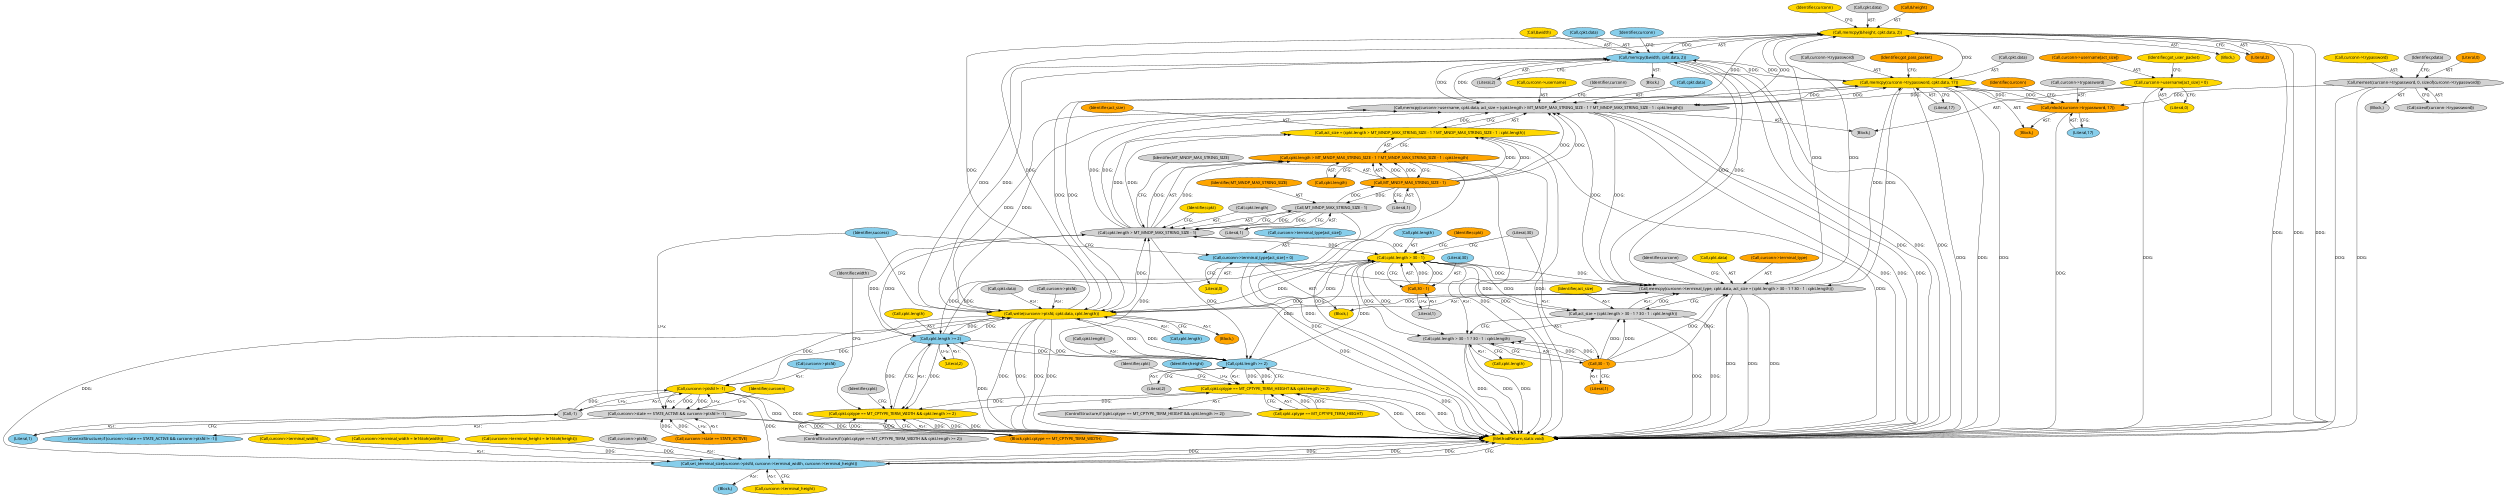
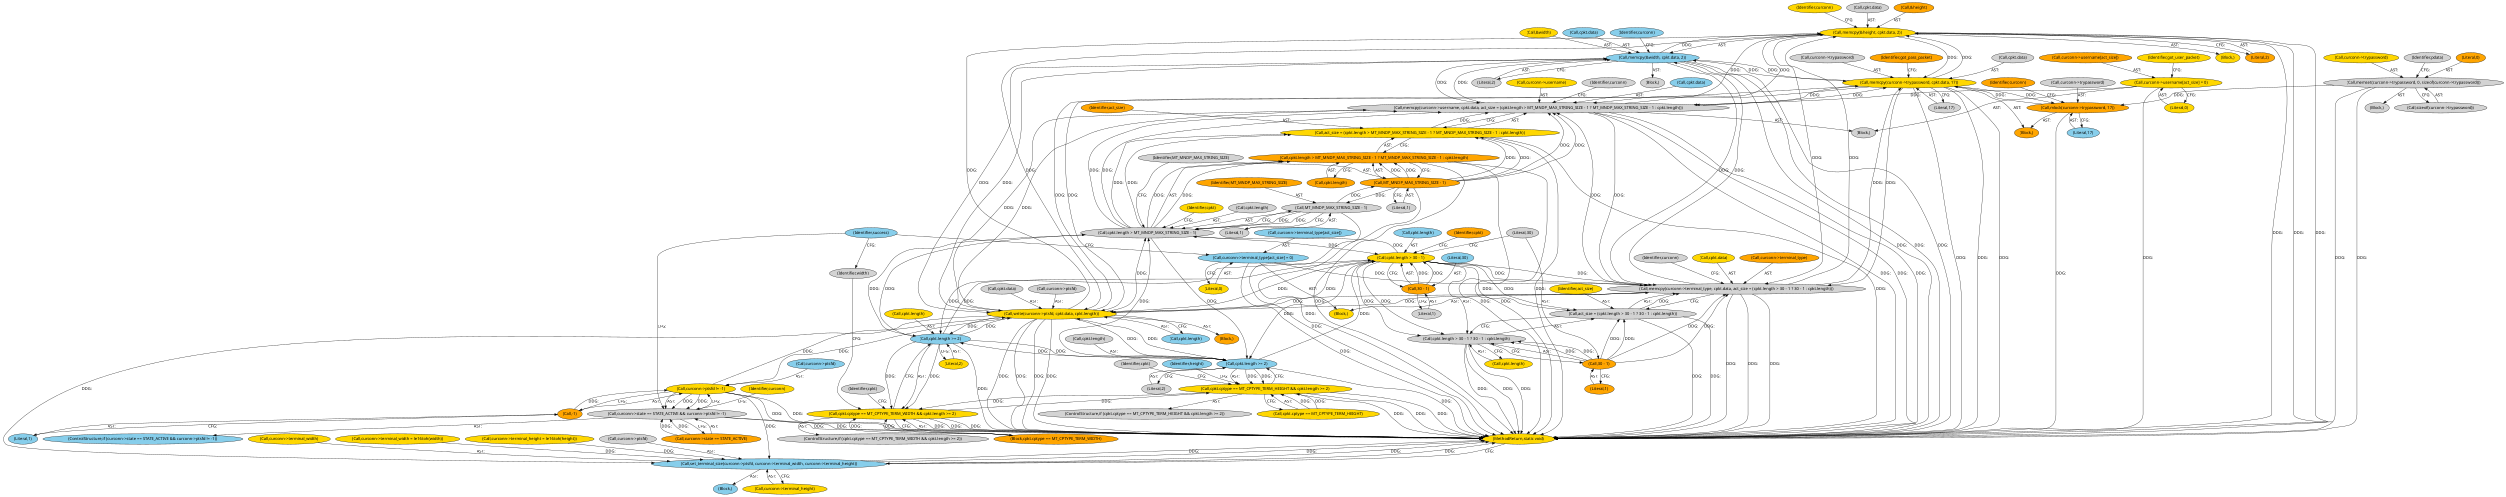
none -> (1939, 48)
(914, 303) -> (863, 252)
(570, 414) -> (570, 414)
